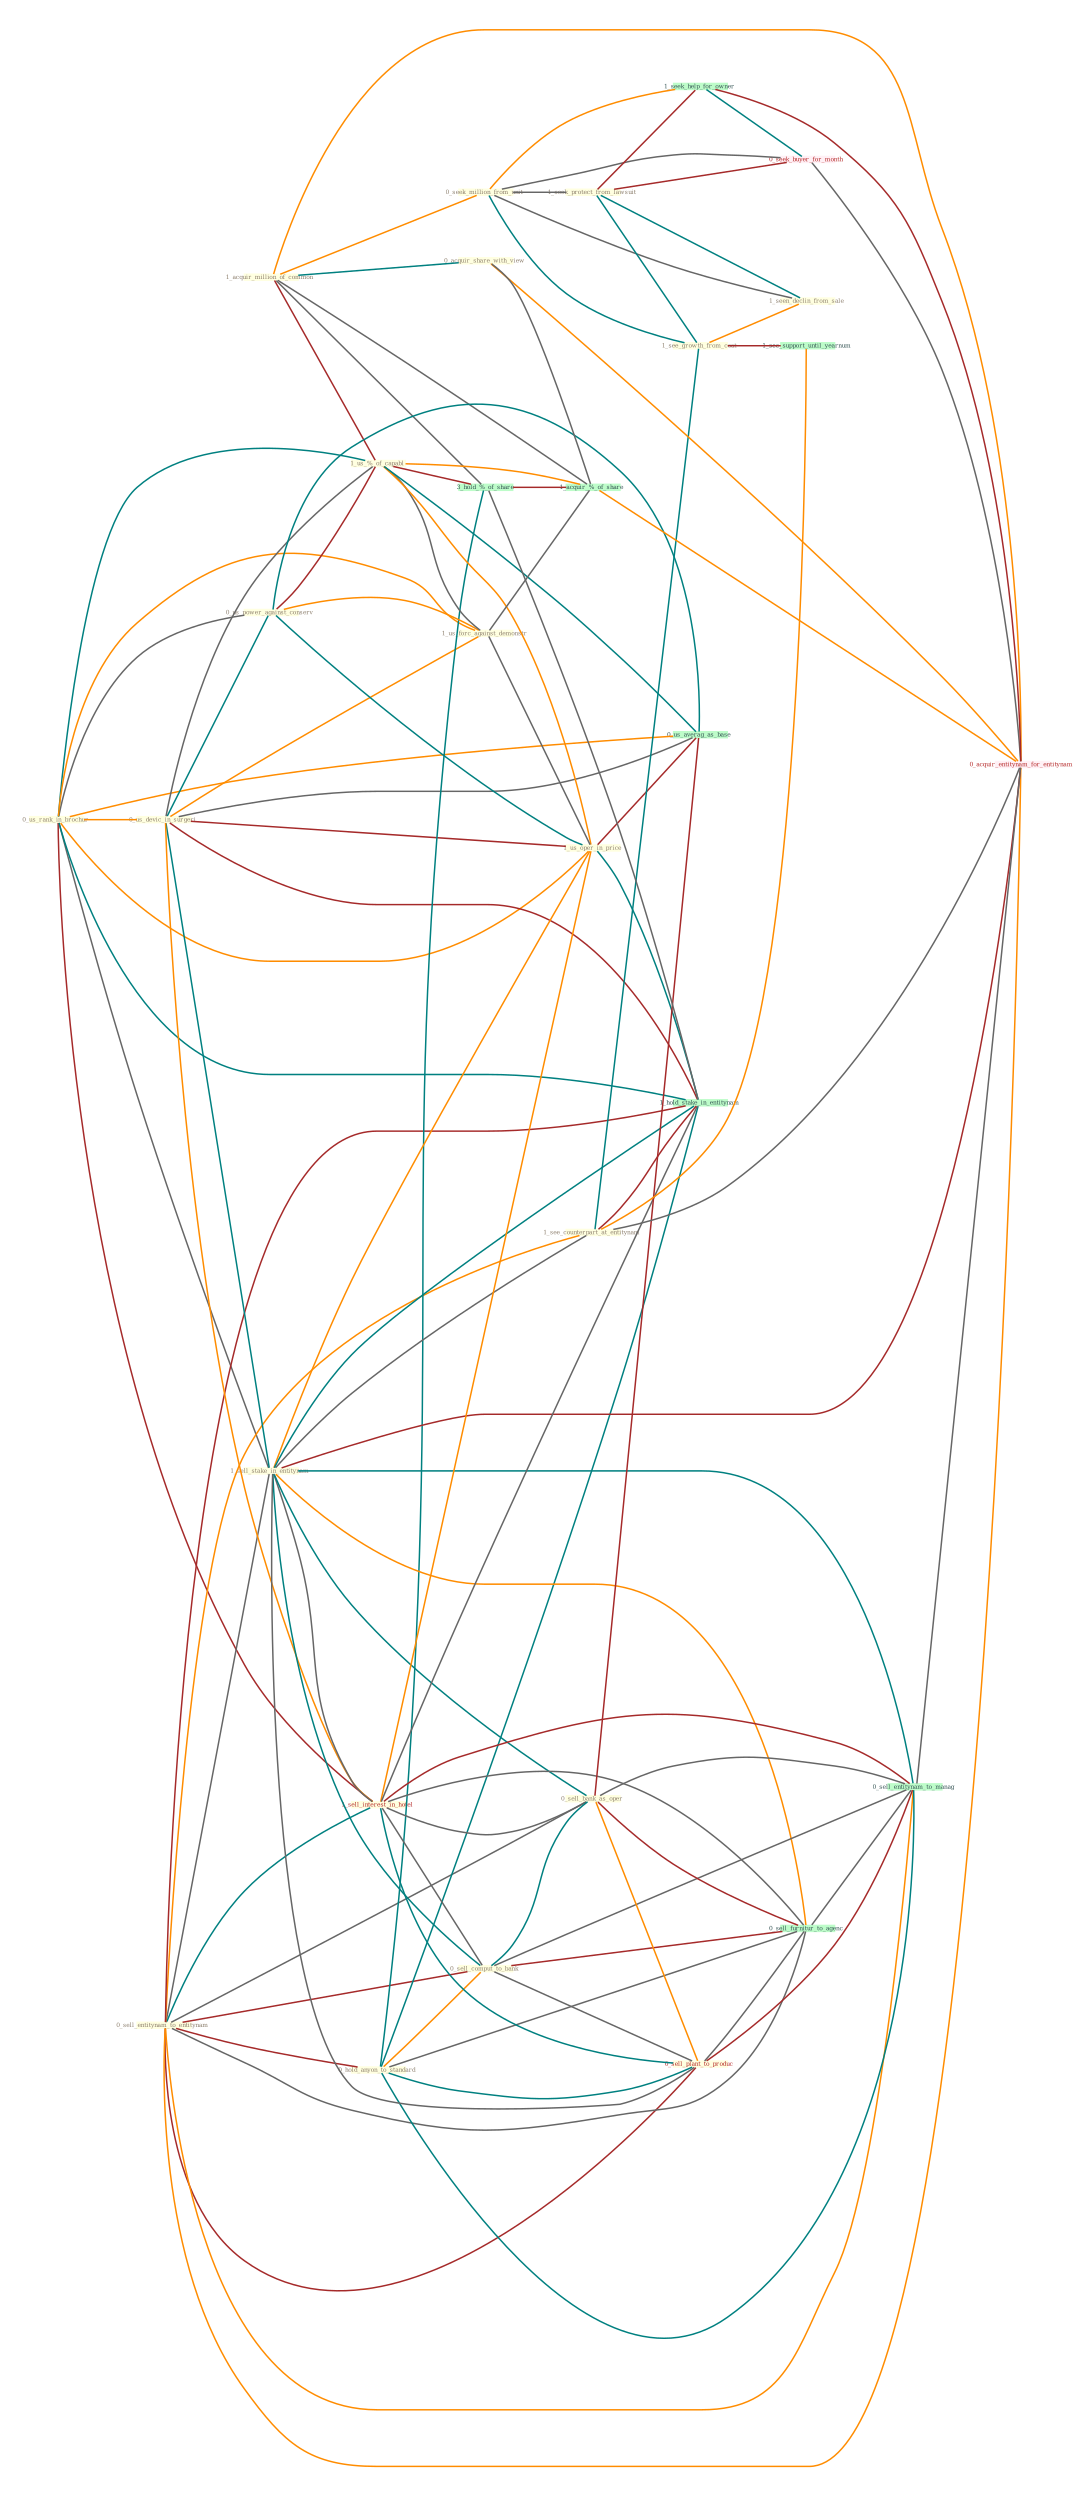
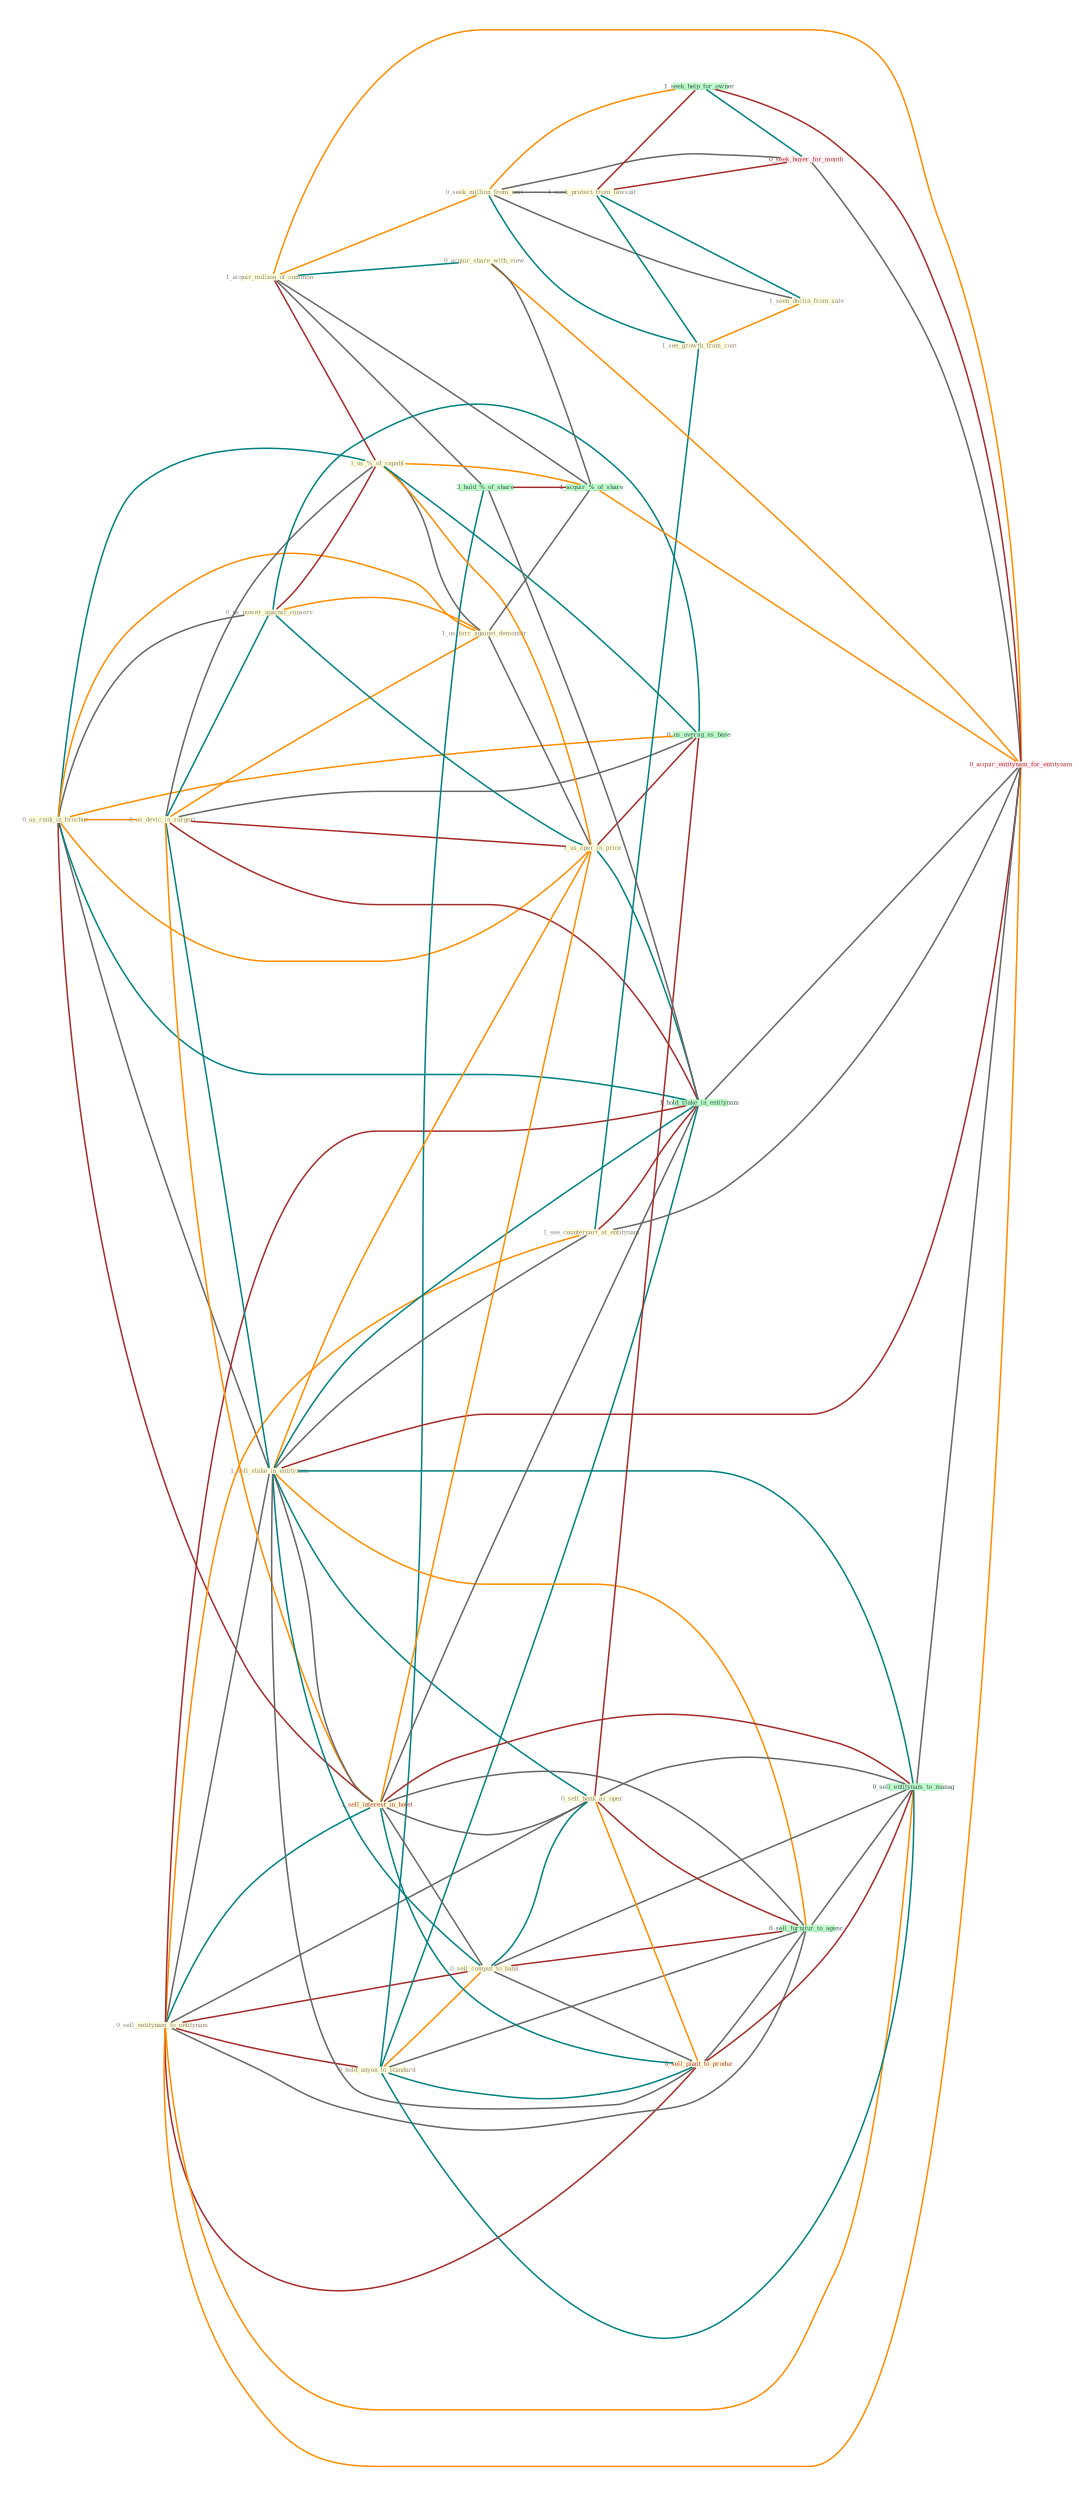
(808, 346) -> none
(432, 475) -> none
none -> (861, 934)
